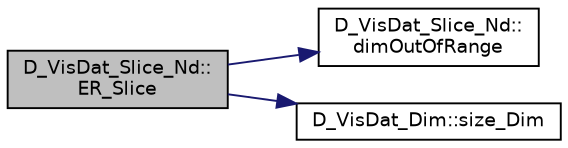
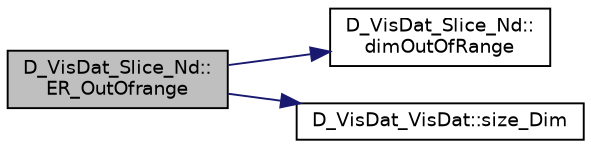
(118, 79) -> (118, 79)
(429, 122) -> (440, 122)
